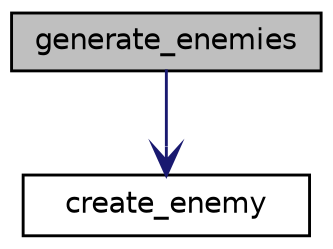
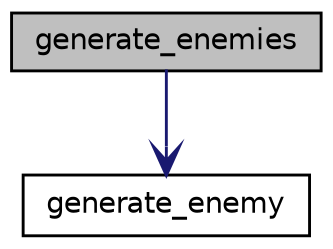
(166, 205) -> (166, 205)
